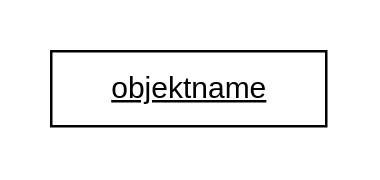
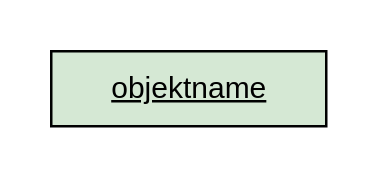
(189, 89) -> (189, 89)
